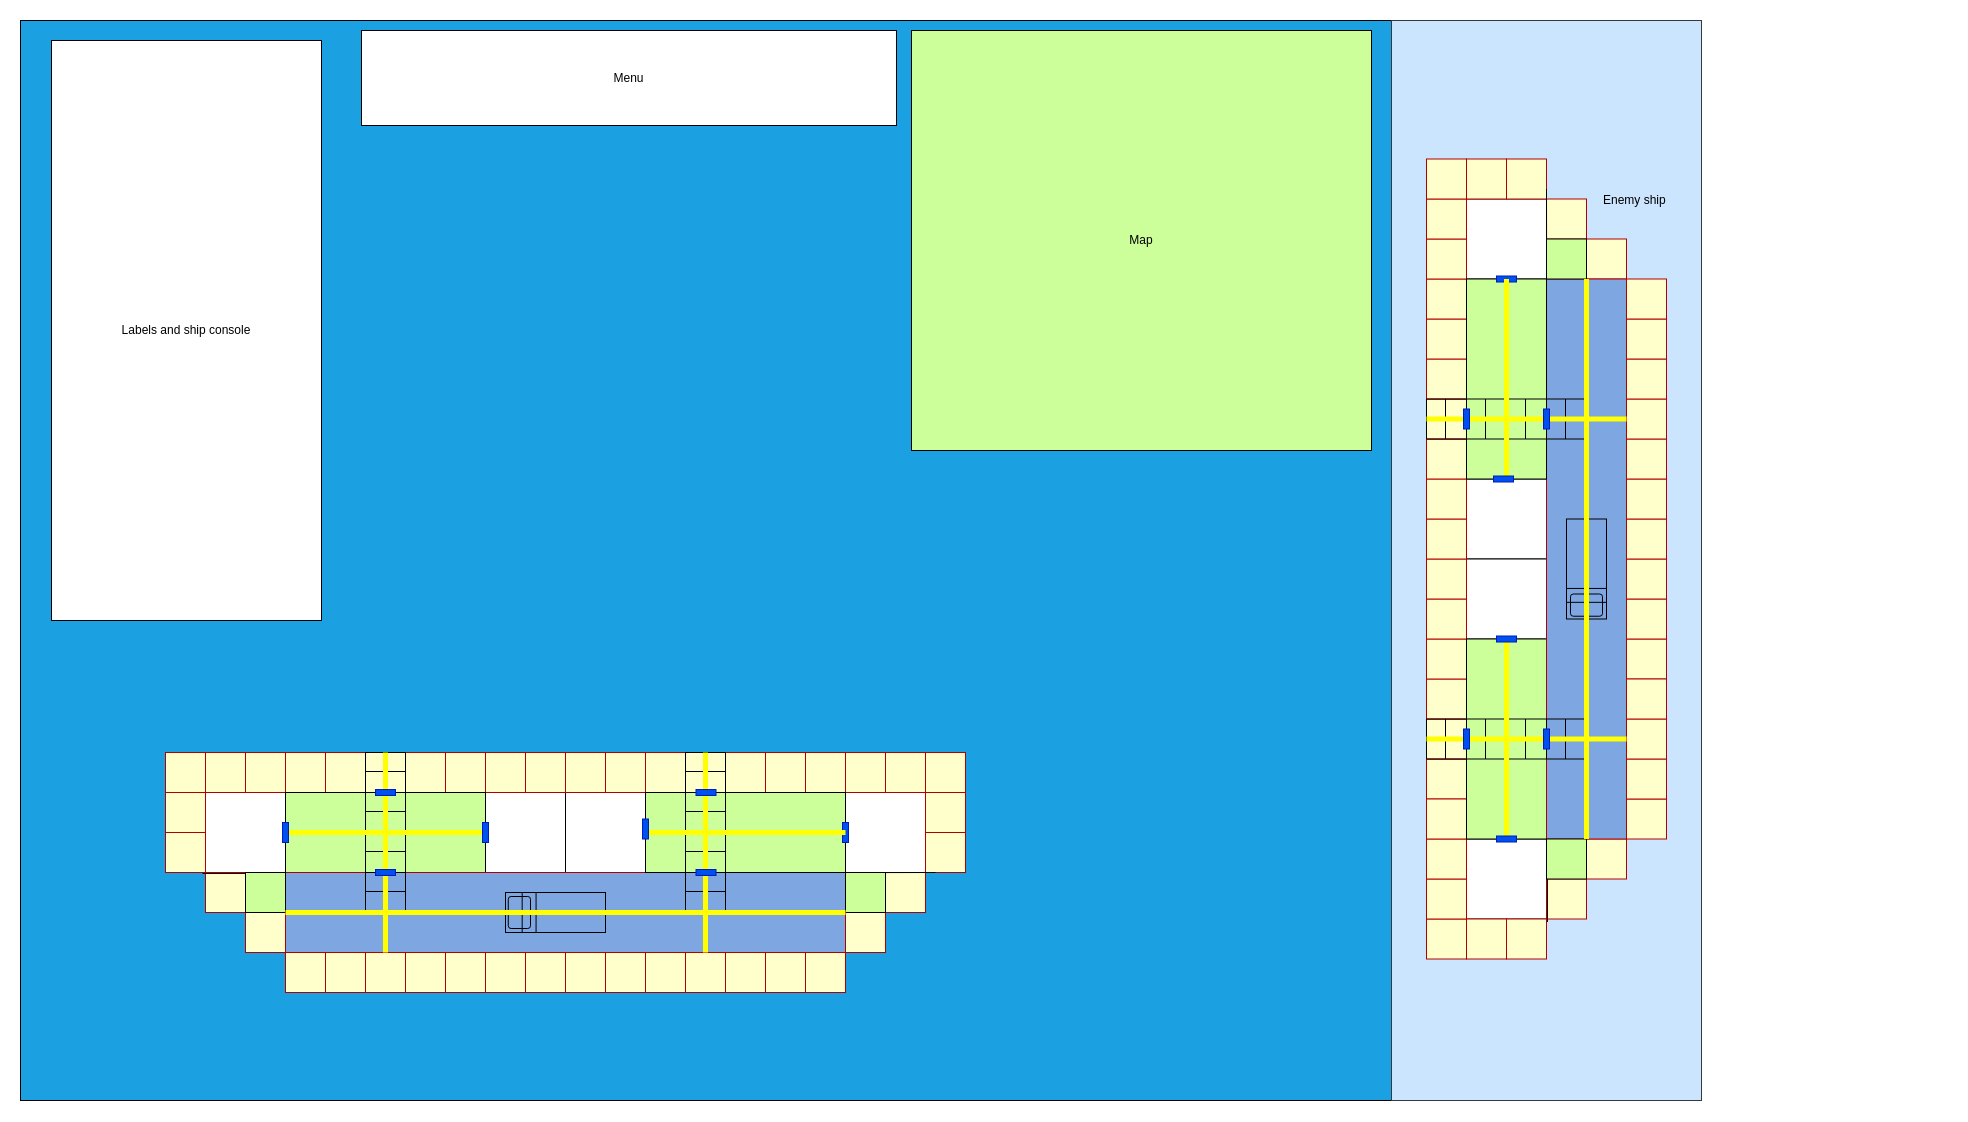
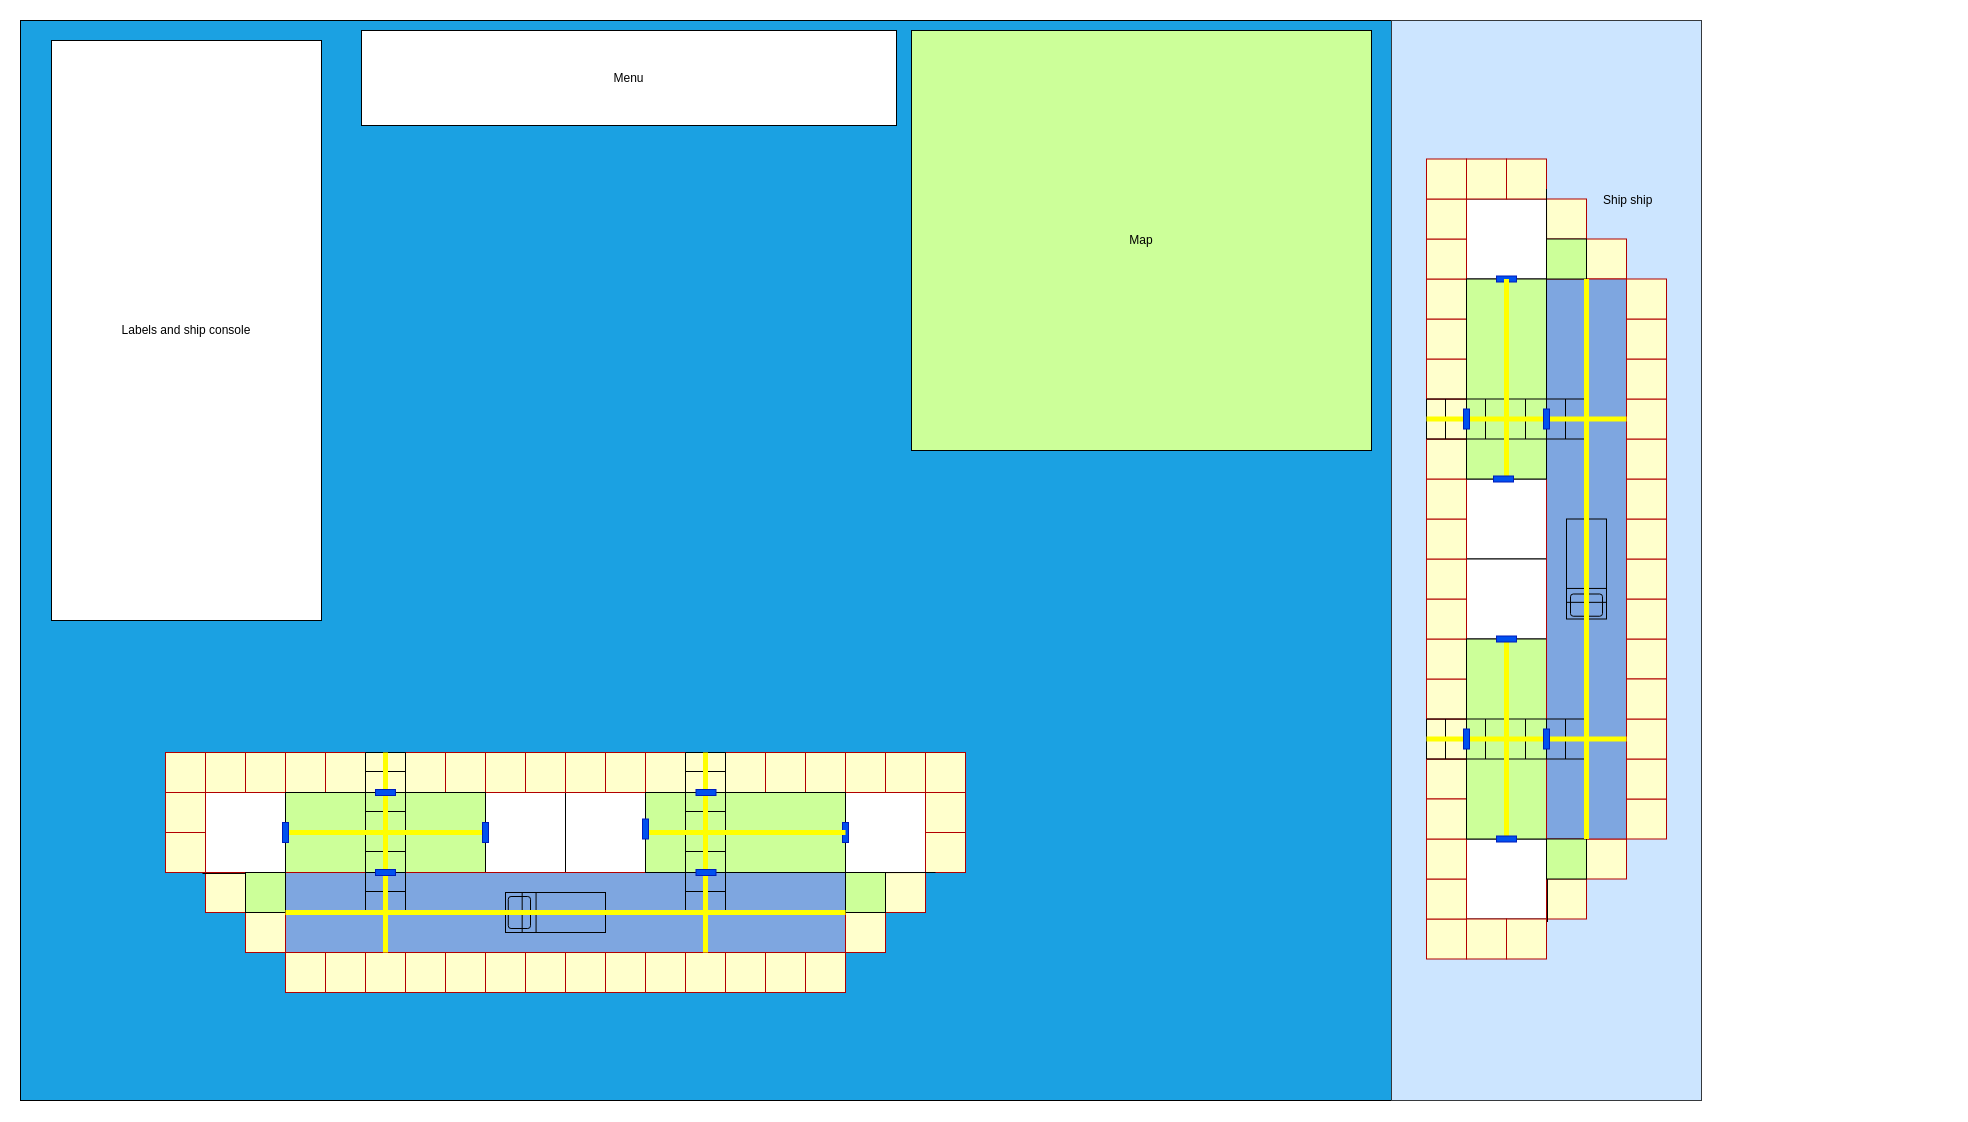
(1634, 201) -> (1629, 201)
